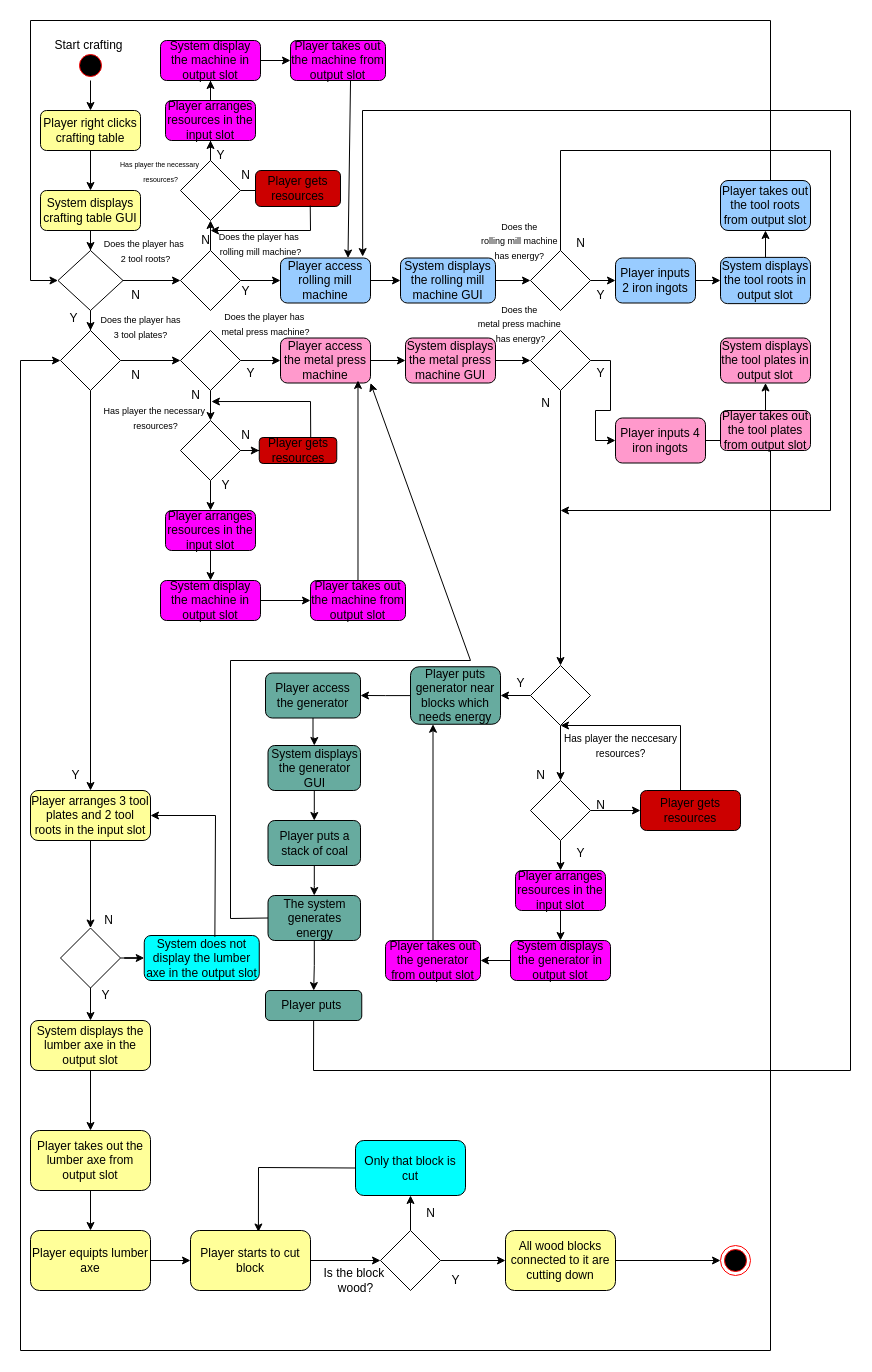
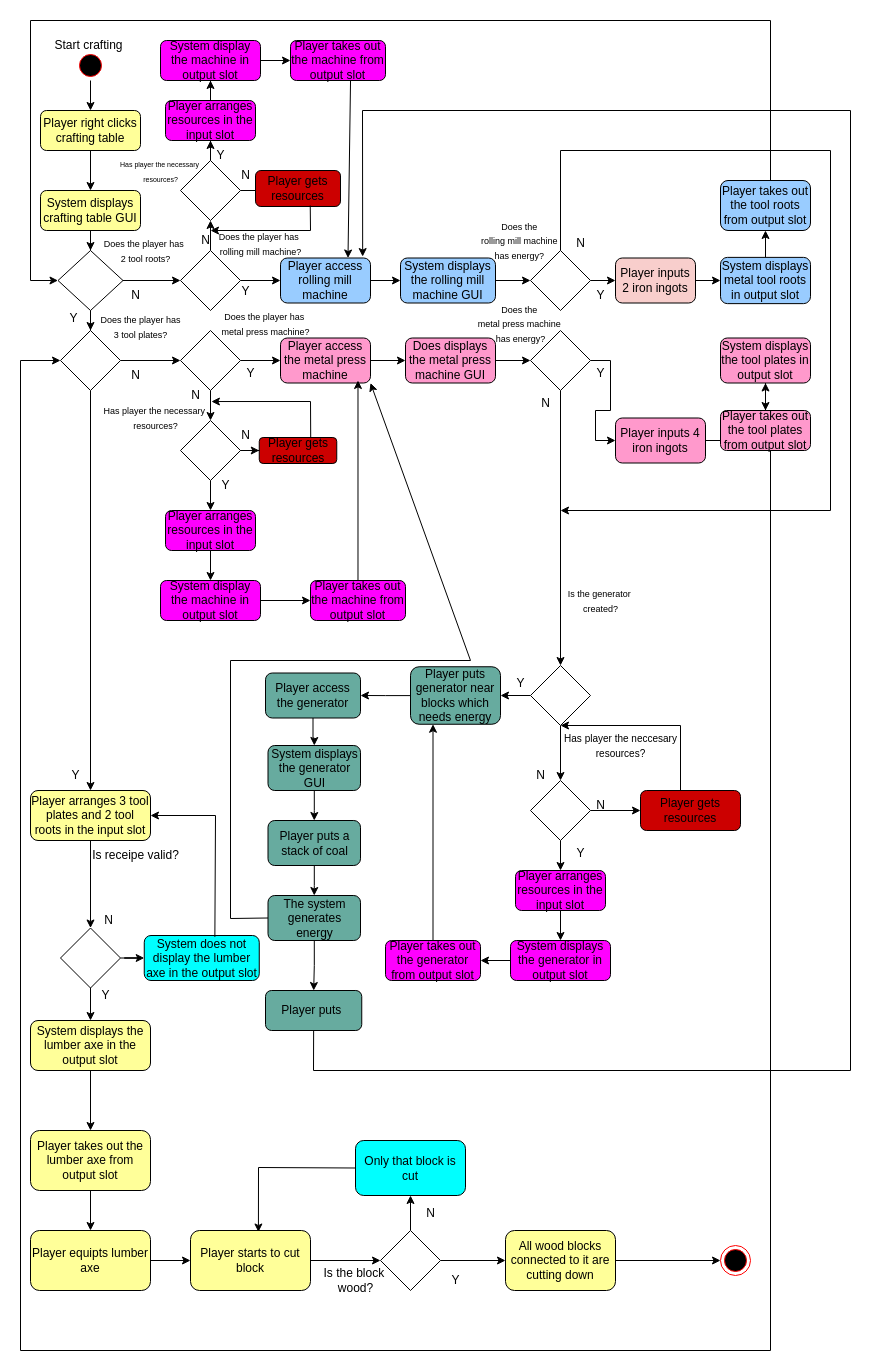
(656, 281) -> (656, 281)
(766, 281) -> (766, 281)
(451, 361) -> (451, 361)
none -> (766, 384)
none -> (601, 601)
none -> (136, 856)
(314, 1006) -> (314, 1011)
